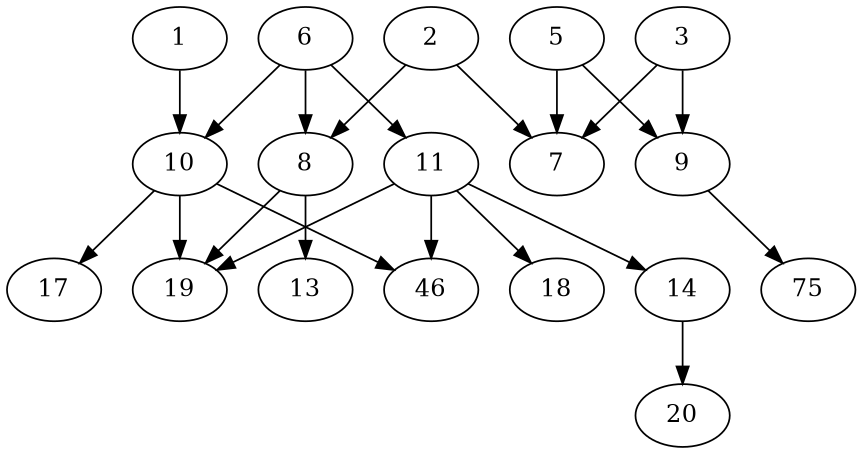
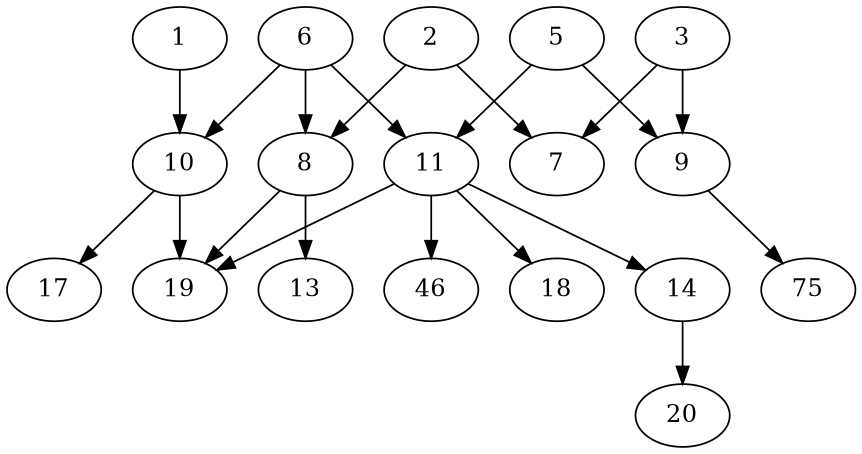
(557, 93) -> (502, 93)
(293, 221) -> none
